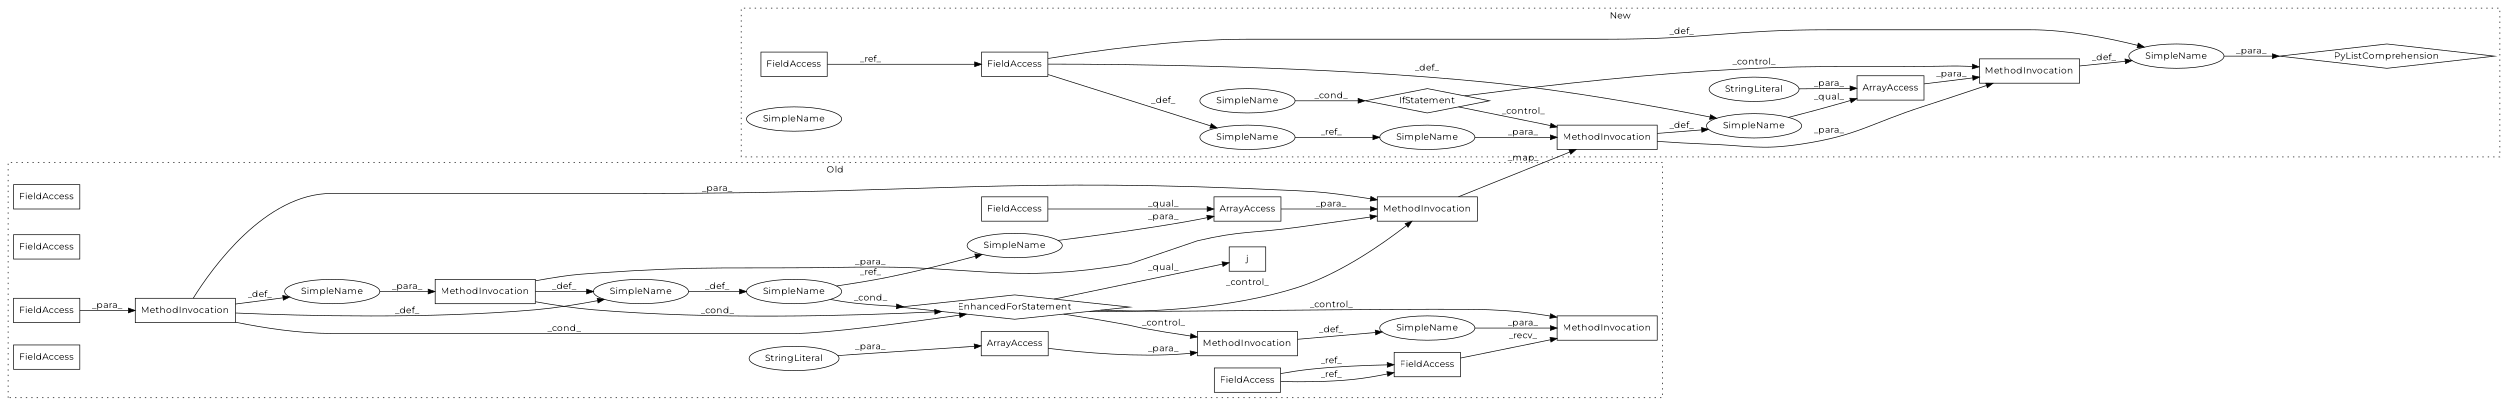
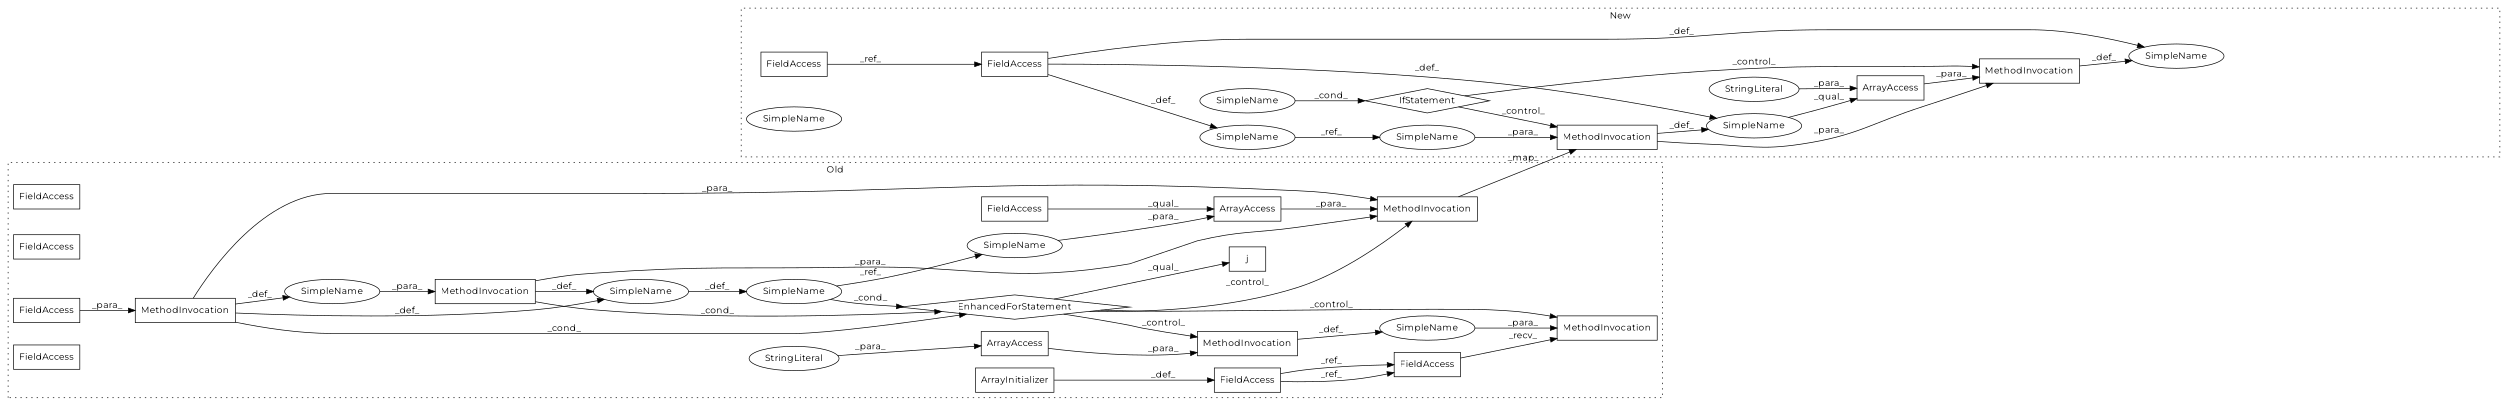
(2387, 56) -> none
none -> (1015, 380)
